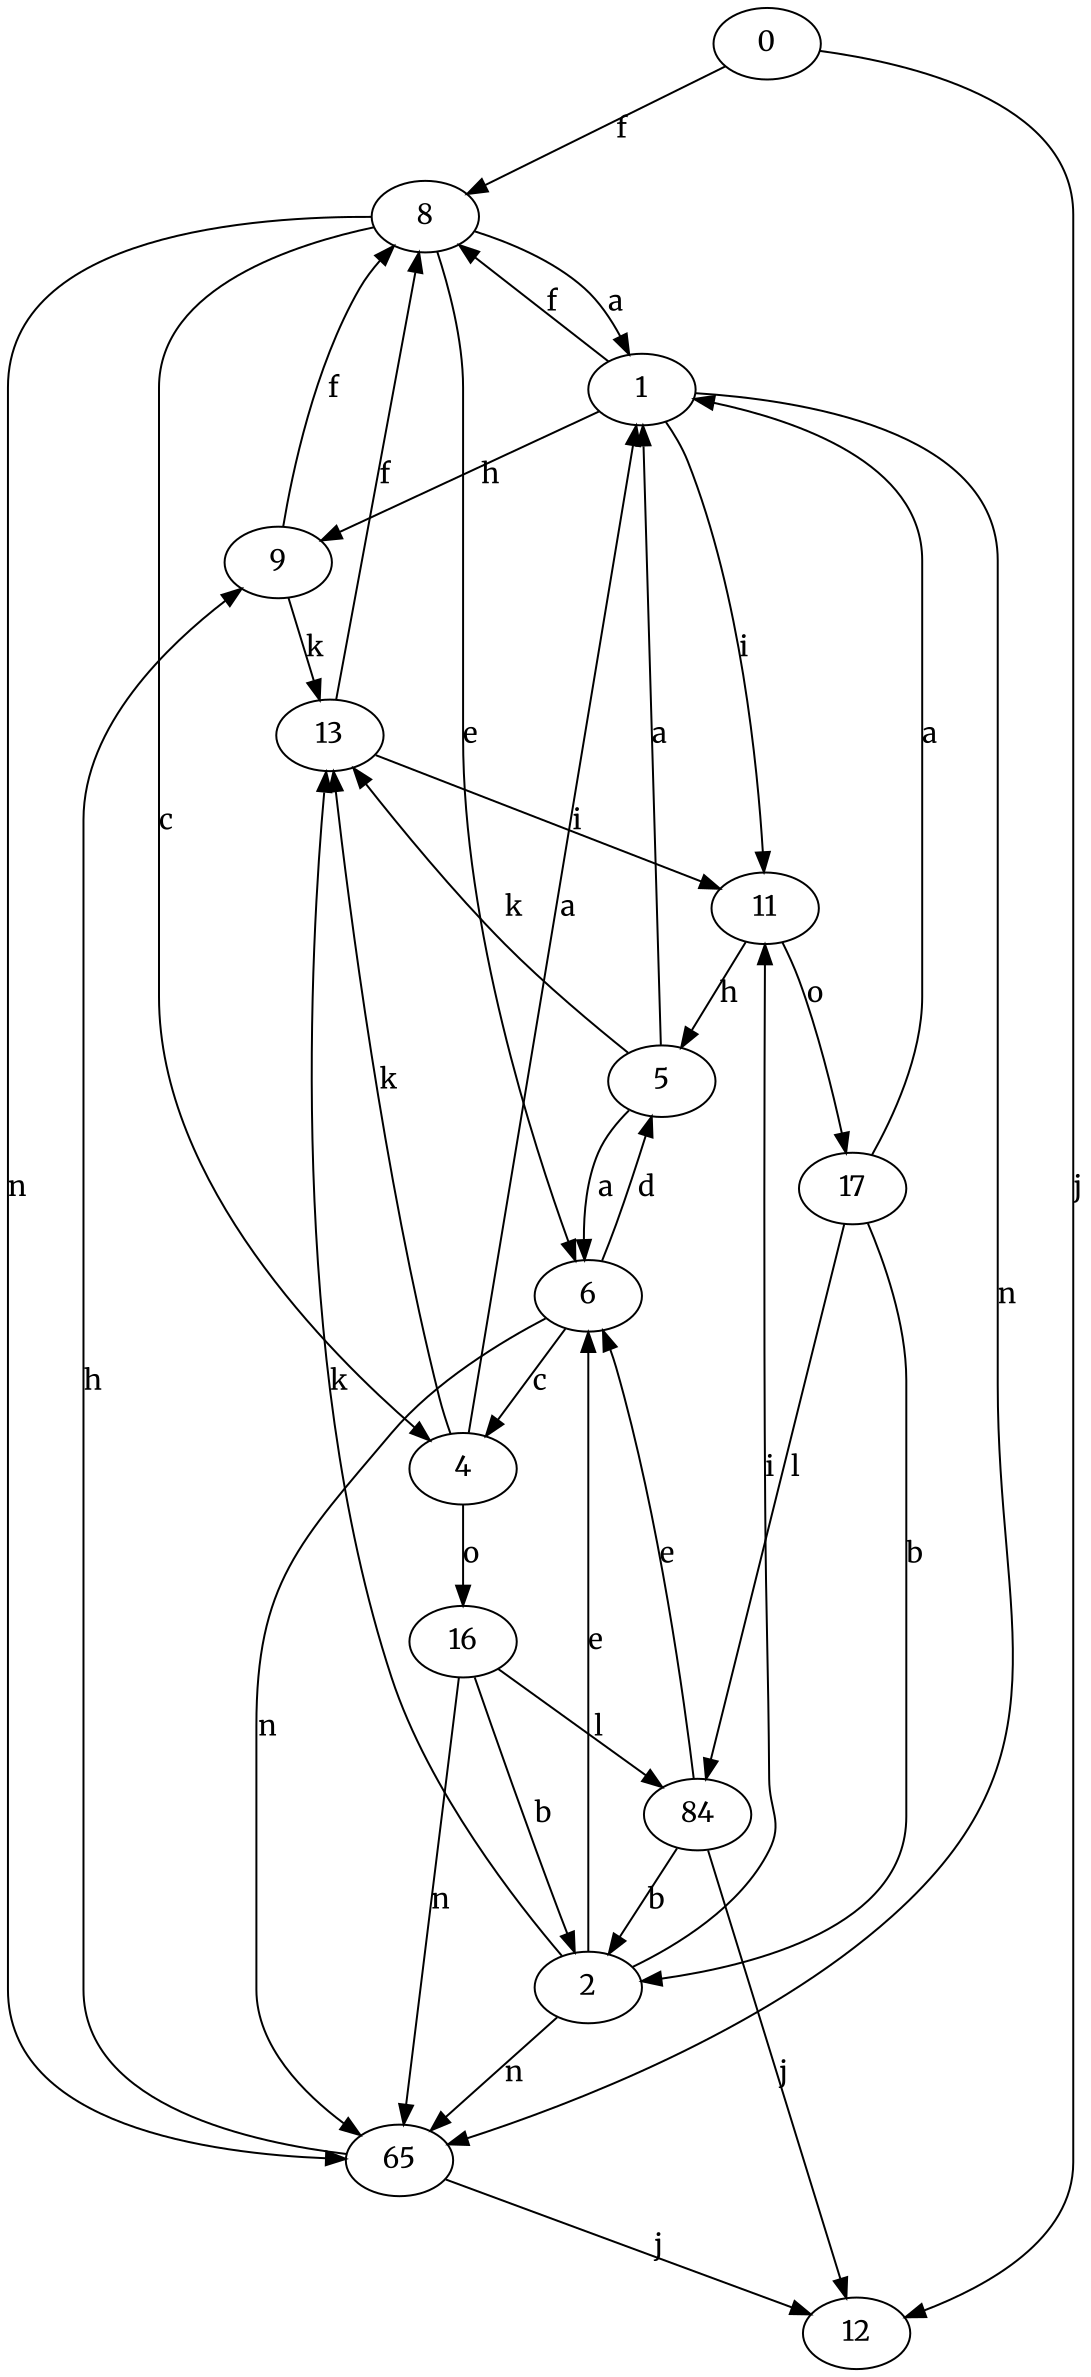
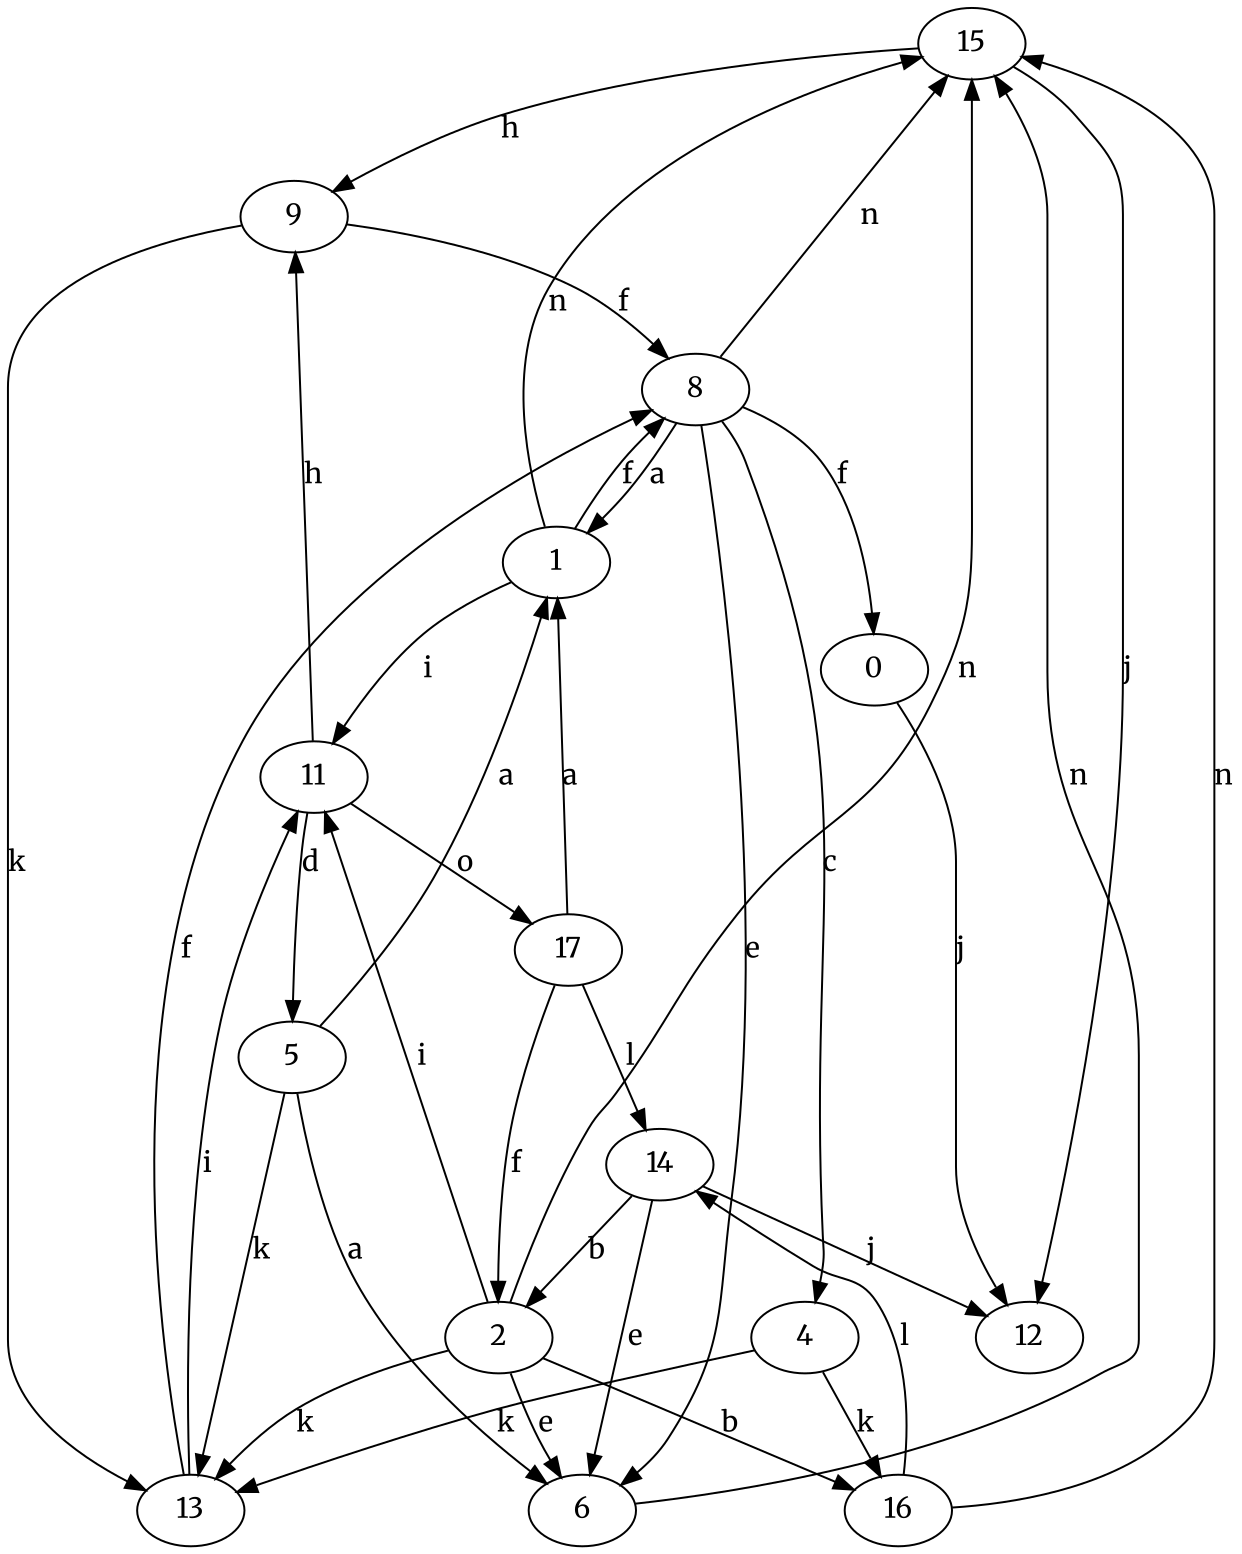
(605, 126) -> (839, 490)
(476, 469) -> (304, 507)
(551, 939) -> none
(729, 995) -> (311, 864)
(625, 1199) -> none
(532, 1374) -> none
(472, 1555) -> (867, 1424)
(915, 1555) -> (517, 1165)
(520, 1806) -> (697, 1423)
(698, 1815) -> (660, 1165)
(399, 2160) -> (972, 44)
